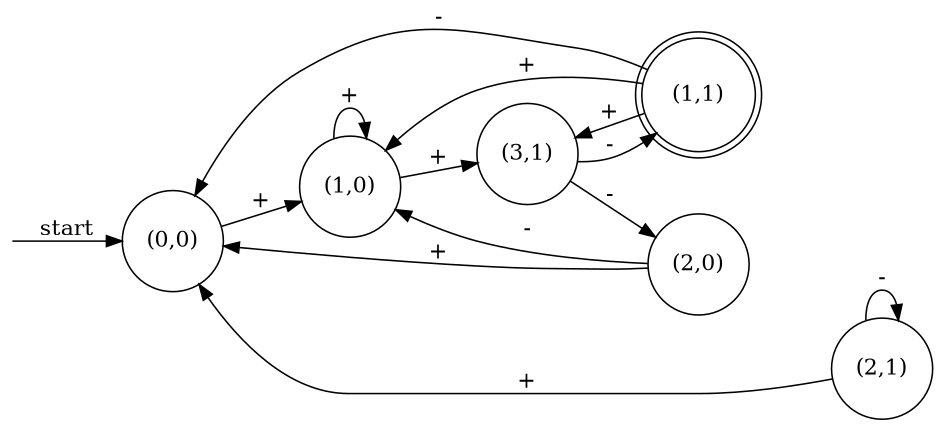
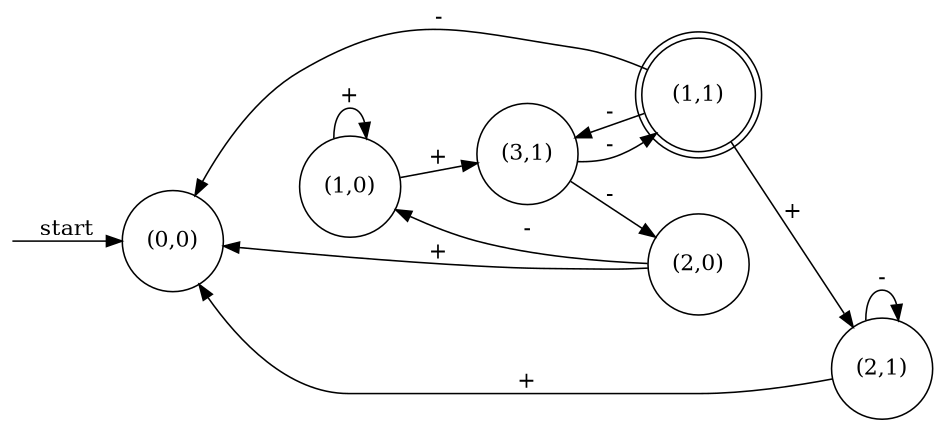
(512, 82) -> (788, 228)
(610, 113) -> (610, 113)
(254, 216) -> none
